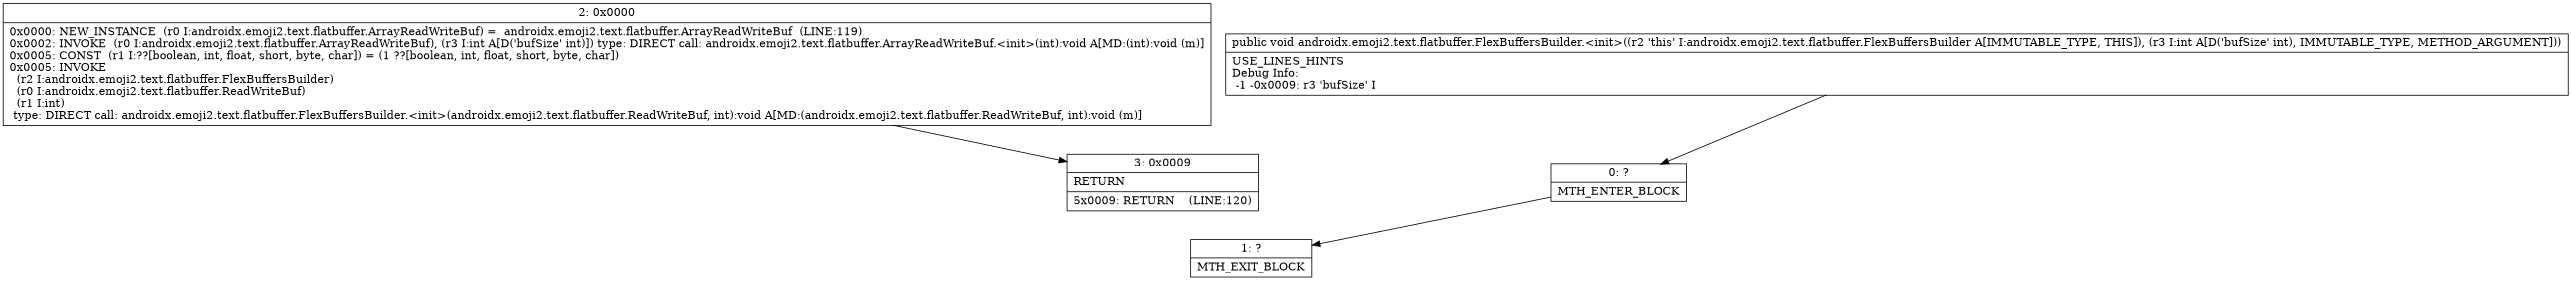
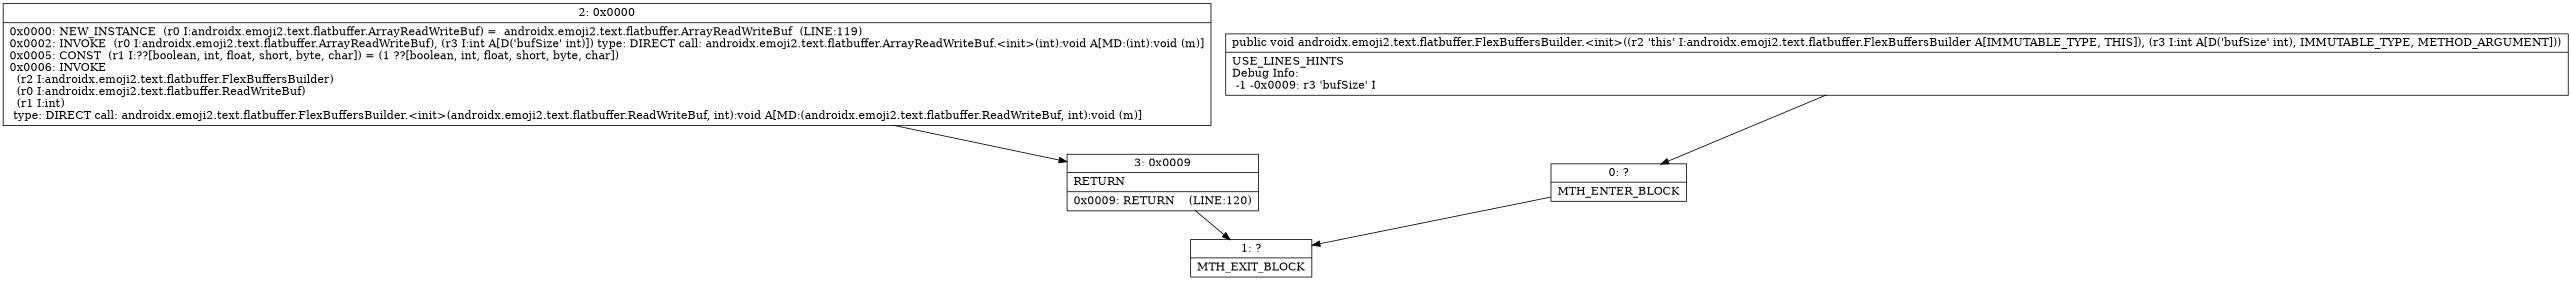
(62, 68) -> (62, 68)
(1163, 201) -> (1163, 201)
none -> (1209, 222)
